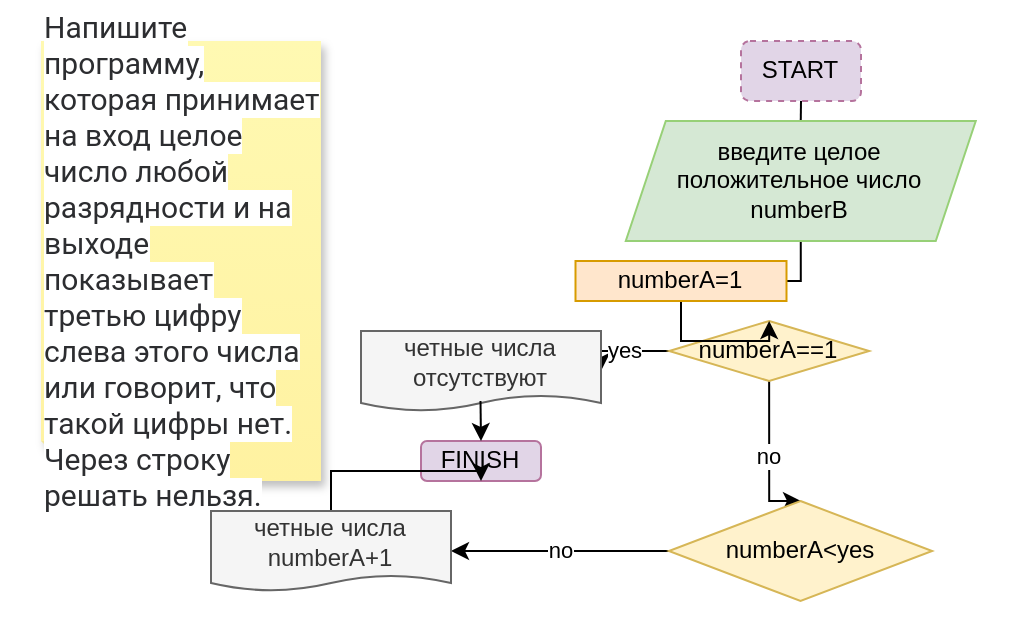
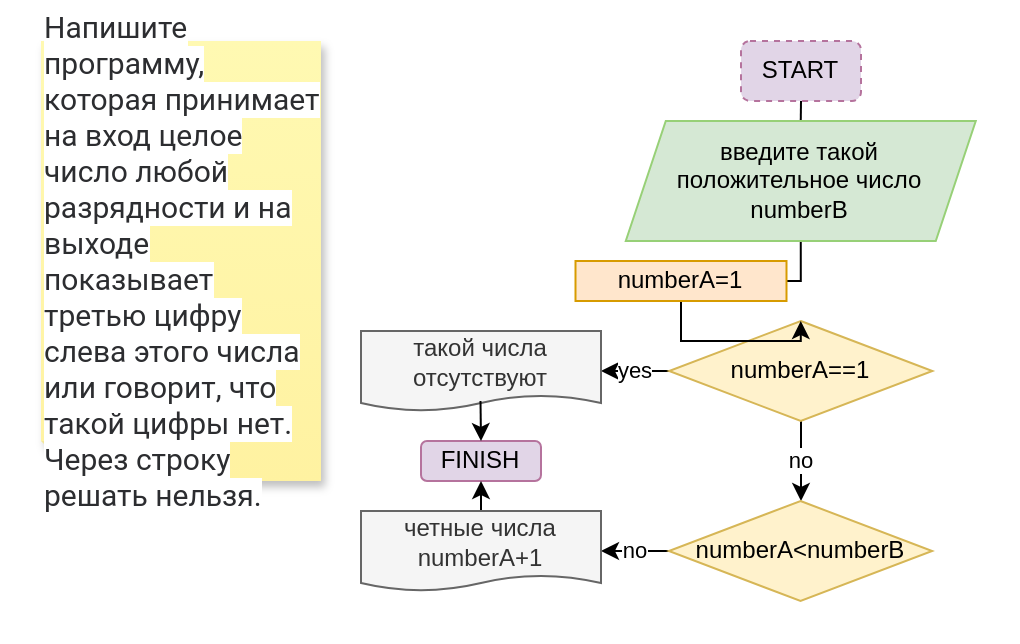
(800, 181) -> (800, 181)
(769, 351) -> (801, 371)
(481, 363) -> (481, 363)
(331, 551) -> (481, 551)
(801, 551) -> (801, 551)
